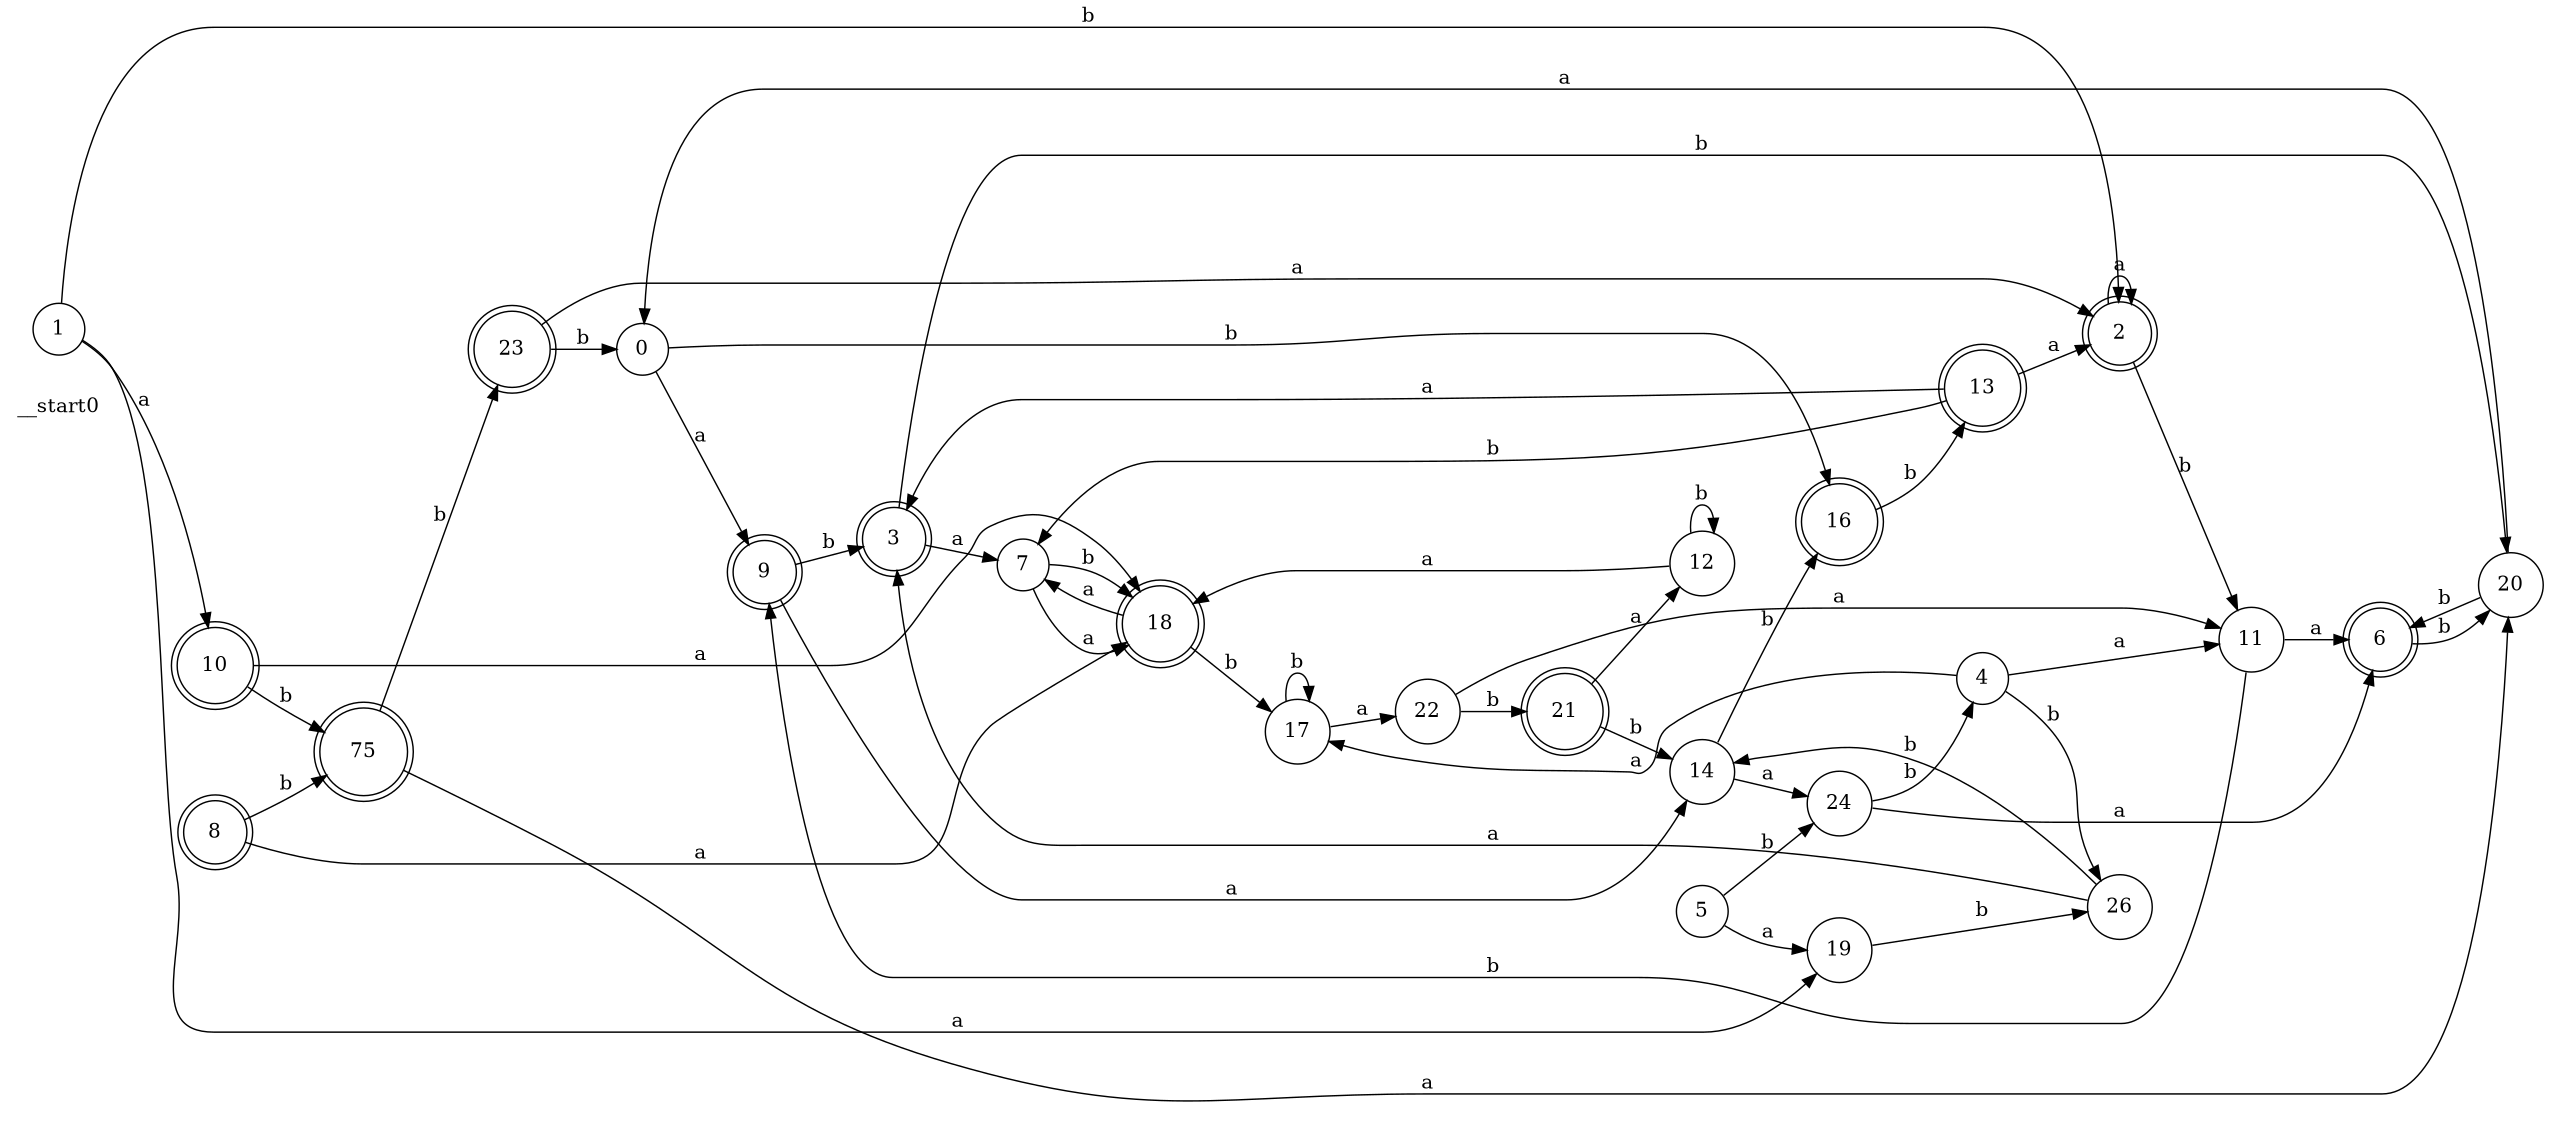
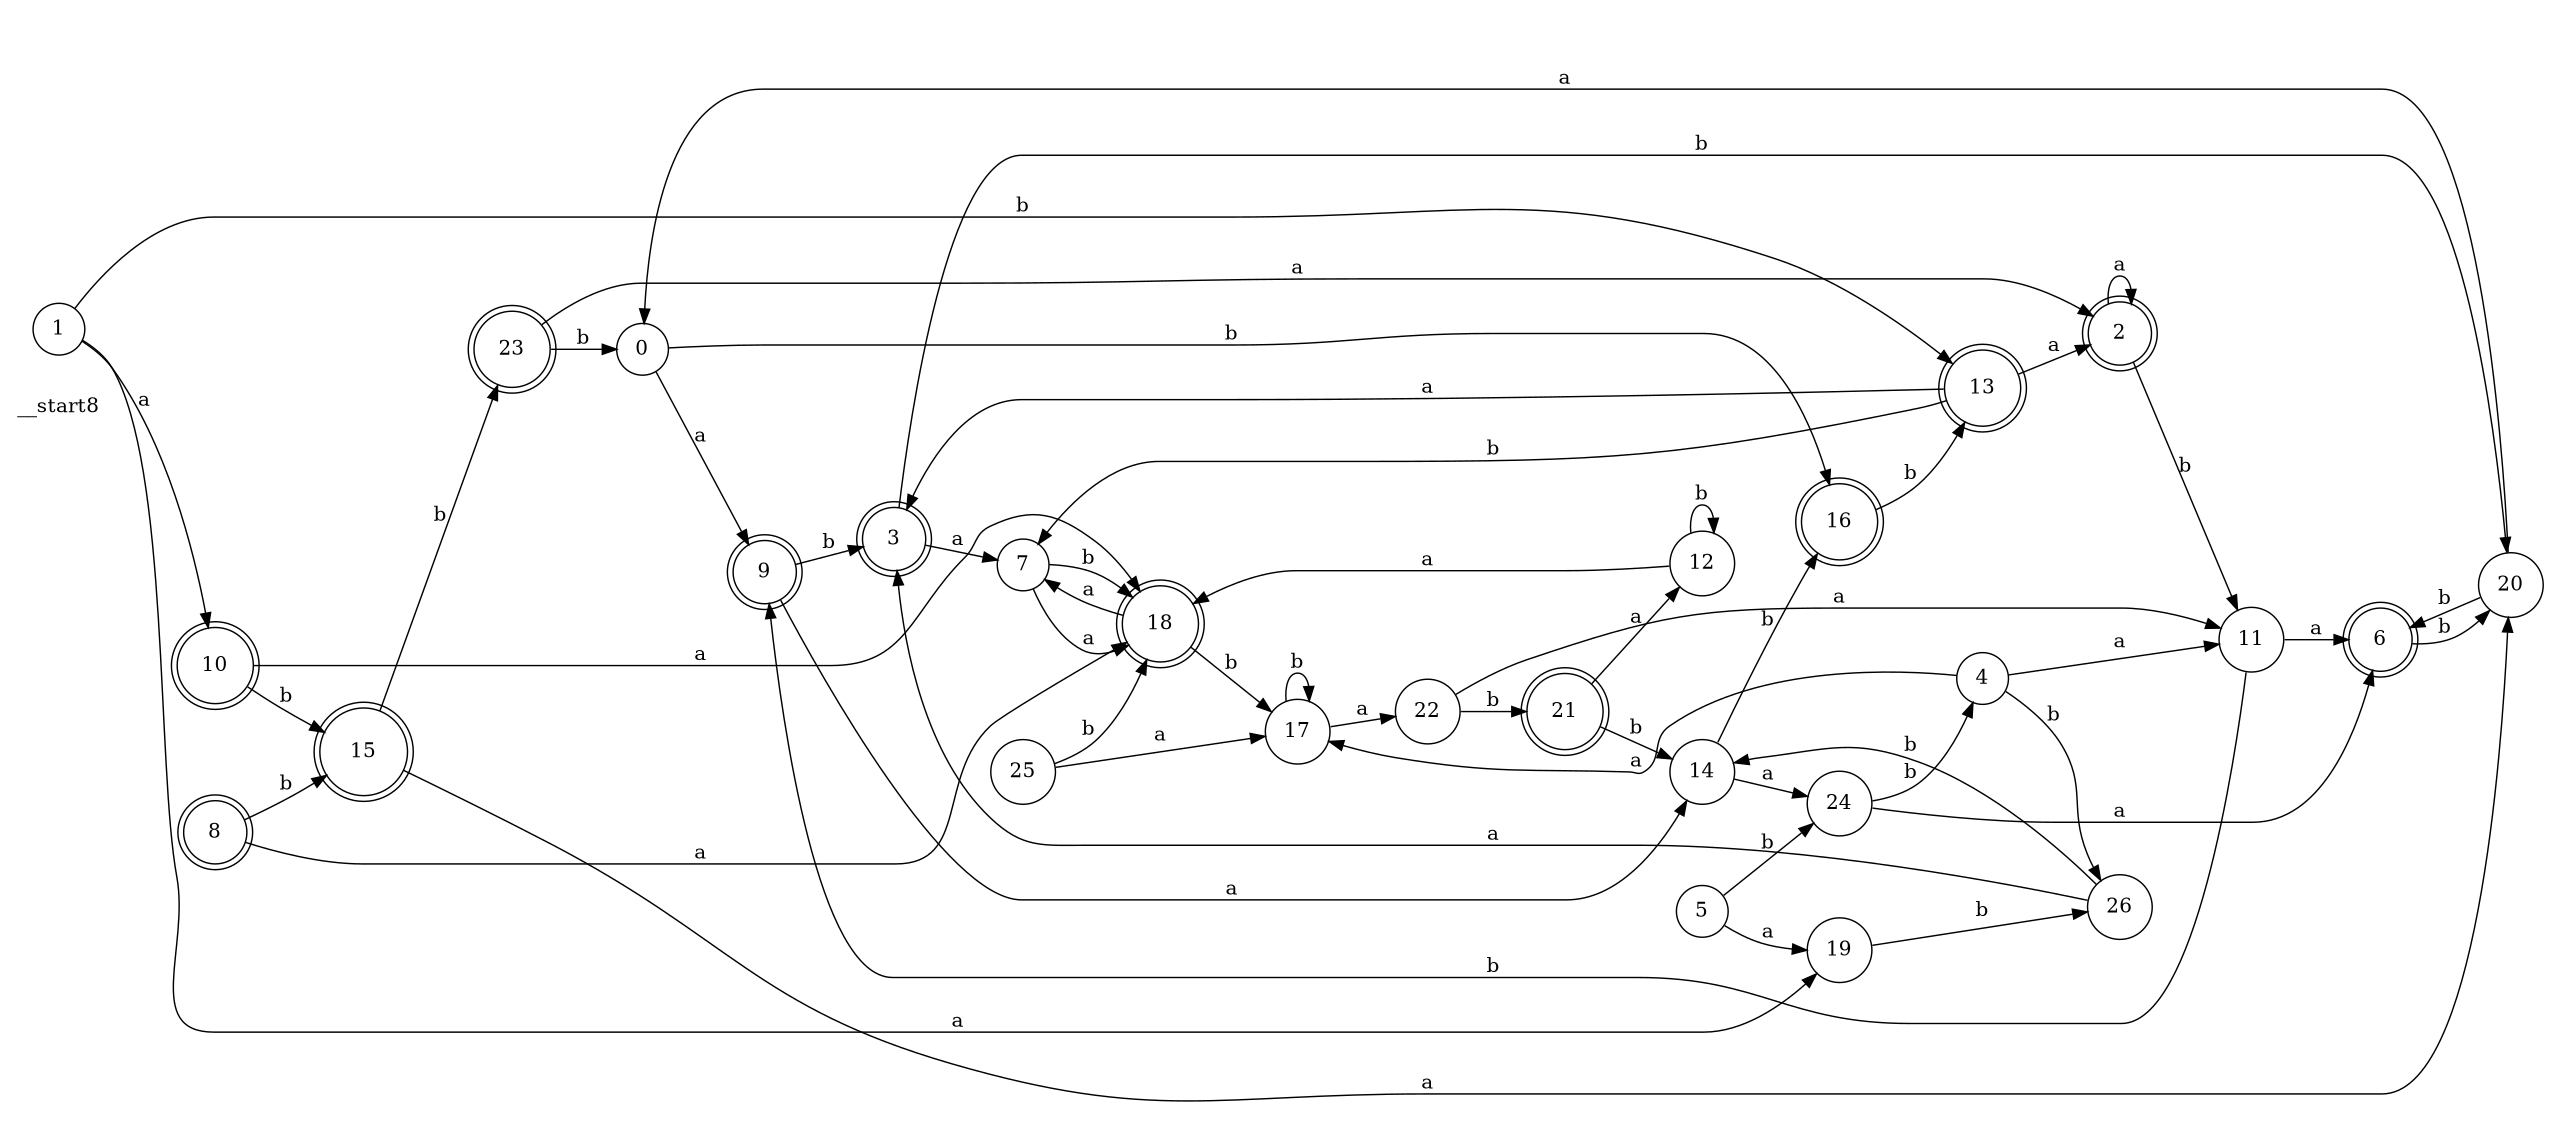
(1088, 27) -> (1007, 217)
(59, 407) -> (59, 407)
(364, 752) -> (364, 752)
none -> (1023, 772)
